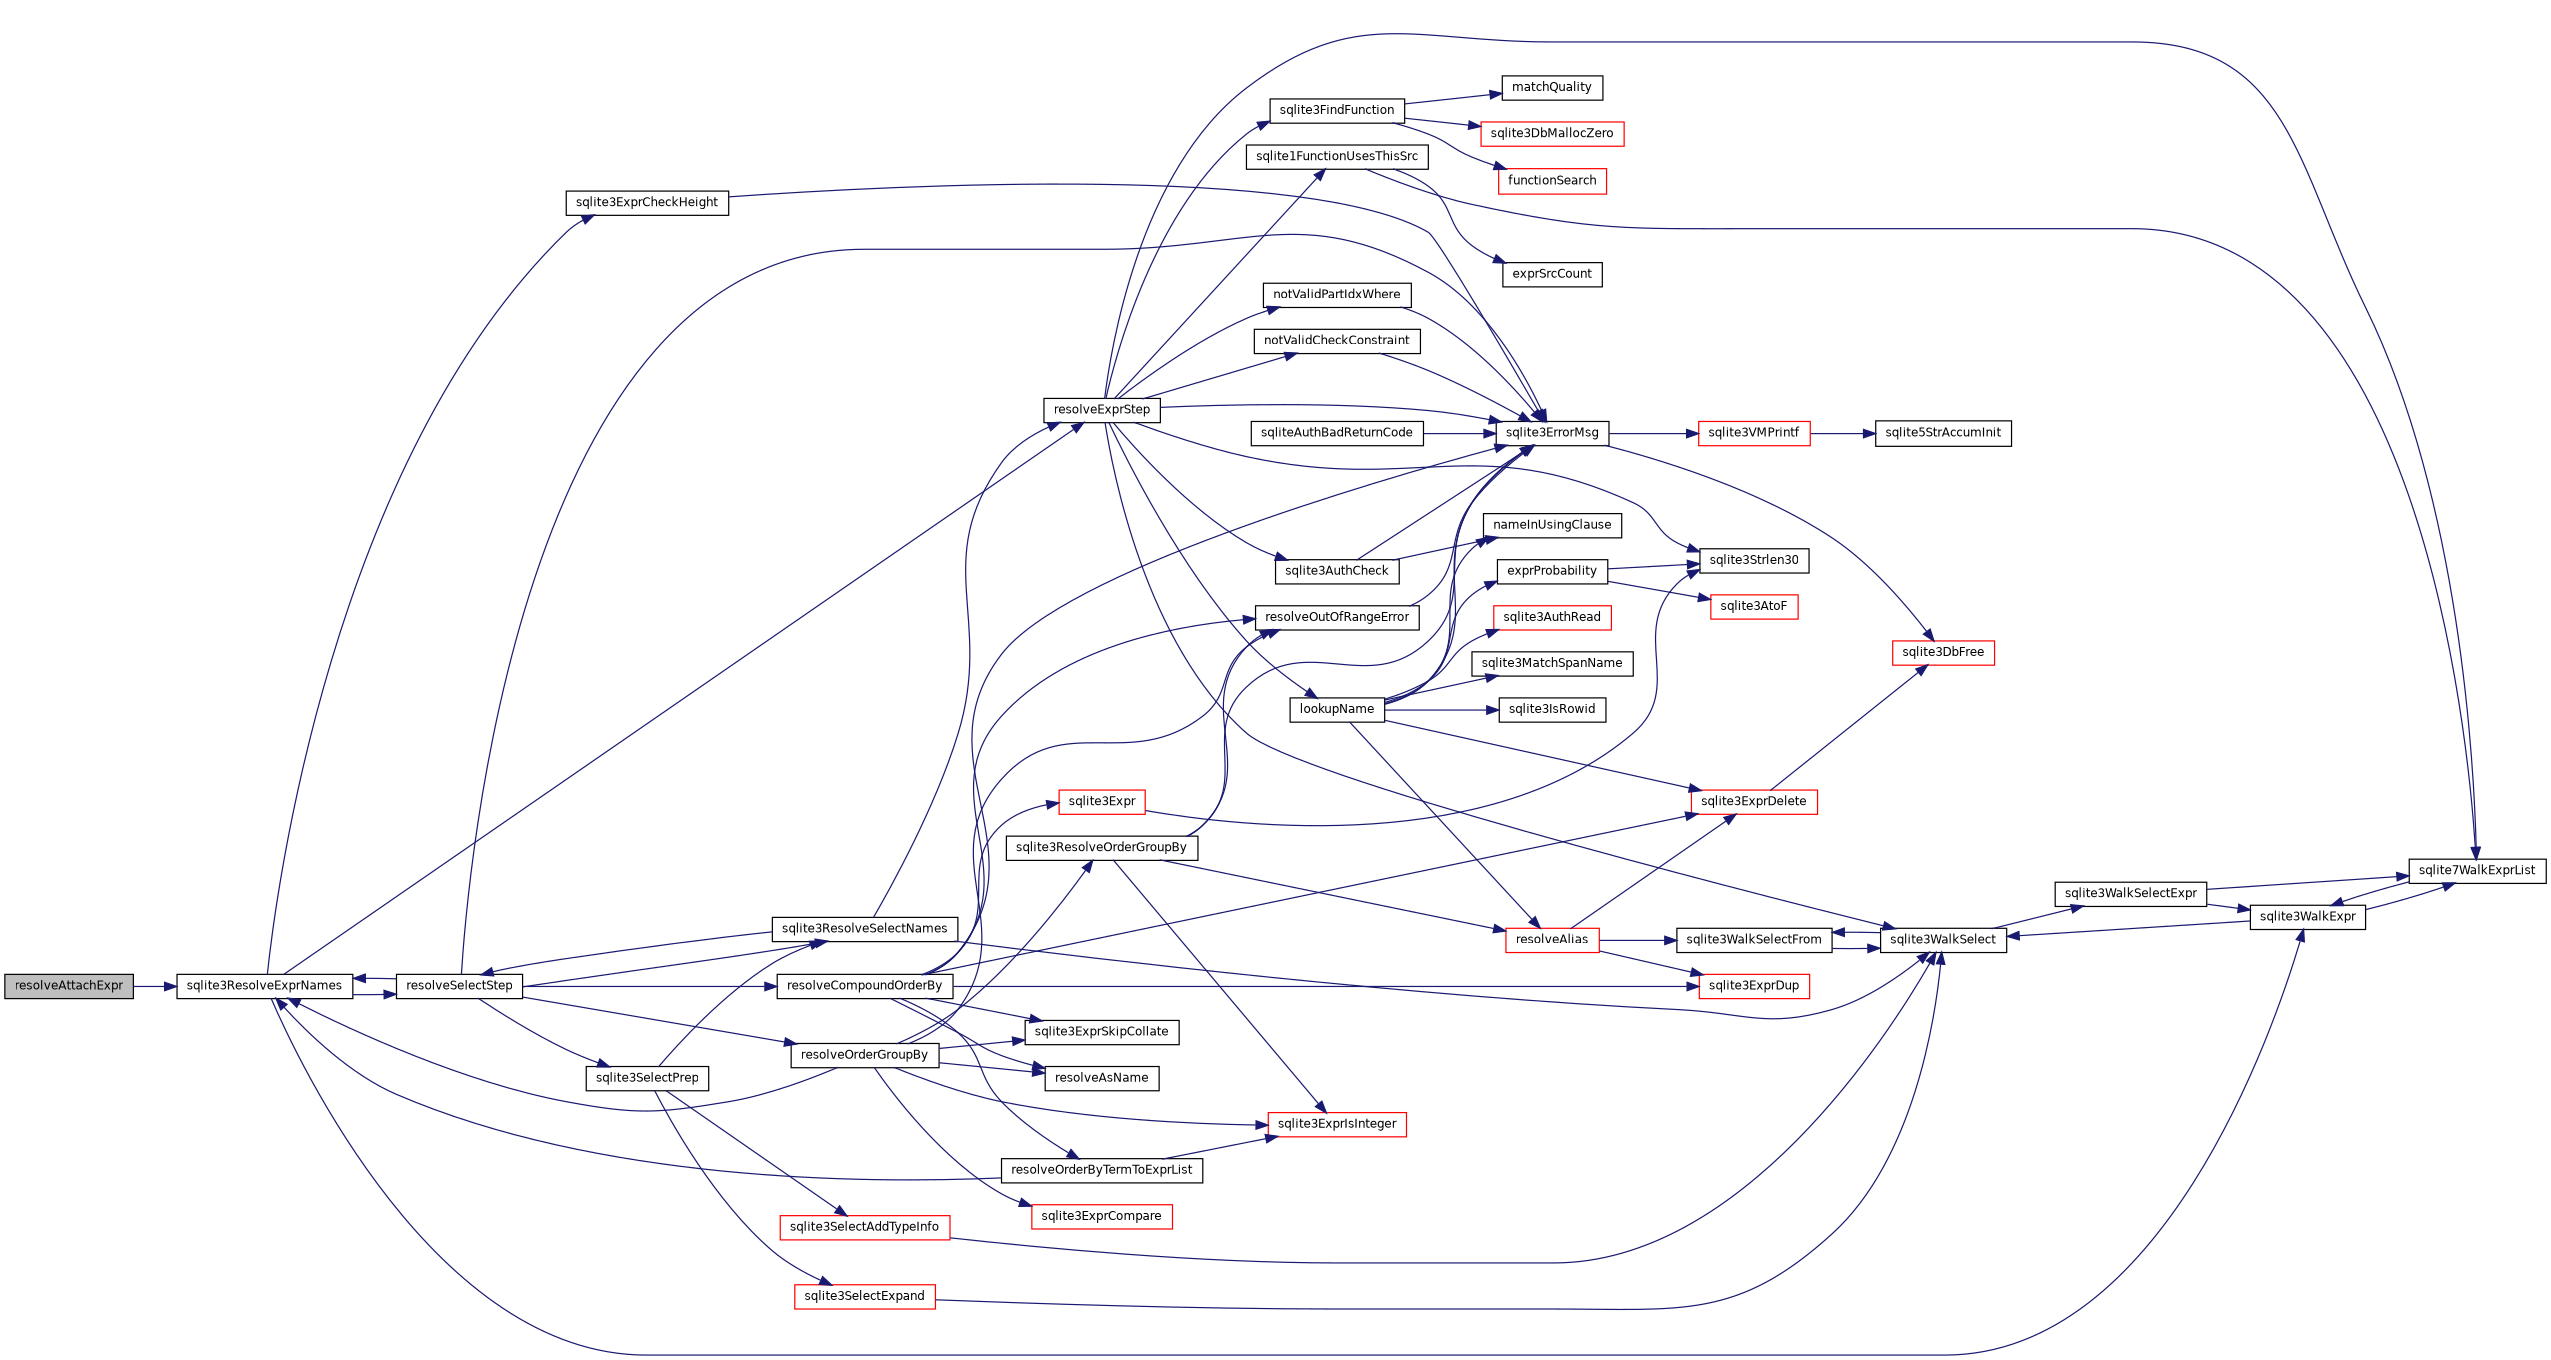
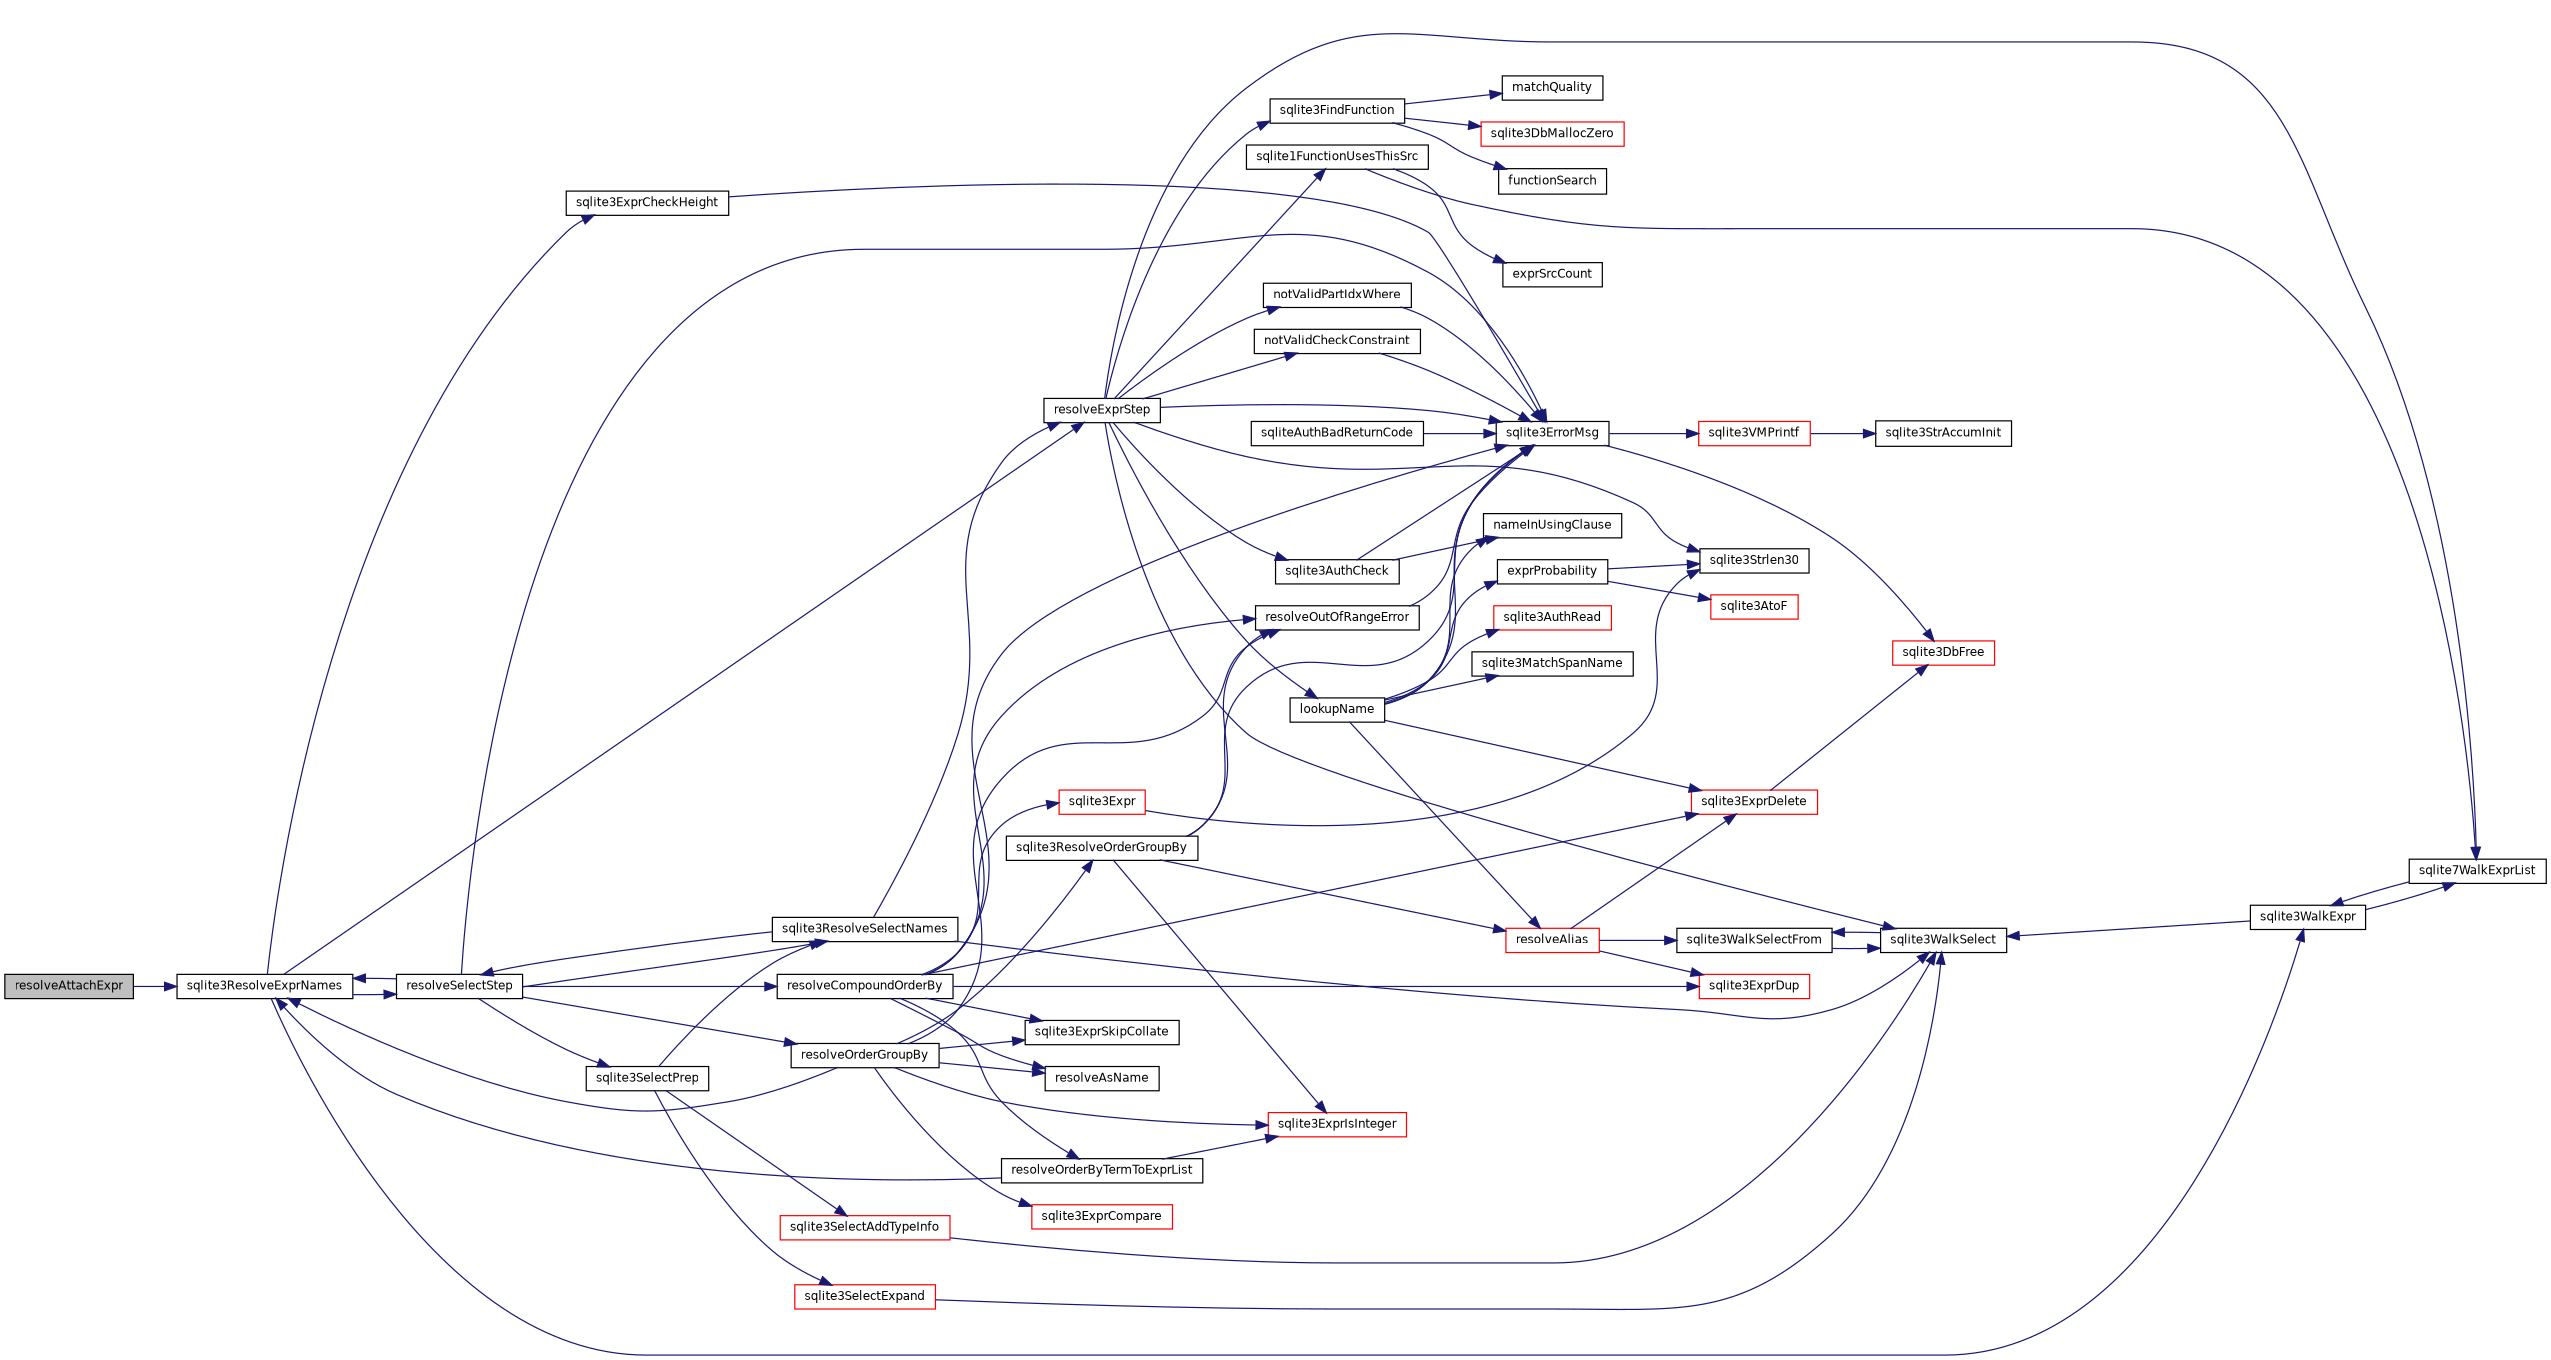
(1553, 181) -> (1553, 181)
(1944, 434) -> (1944, 434)
(1553, 710) -> none
(2131, 894) -> none
